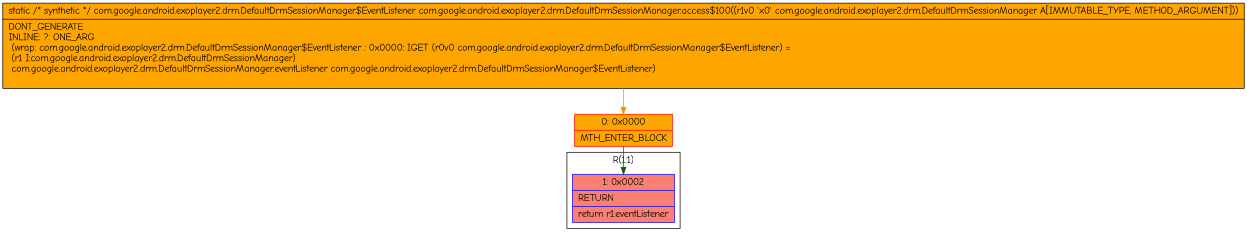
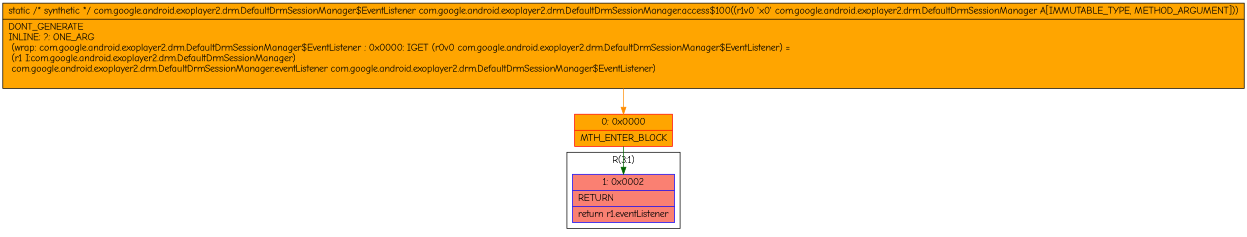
(624, 160) -> (624, 160)
